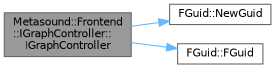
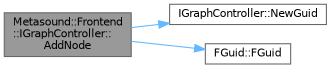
(220, 14) -> (248, 14)
(68, 35) -> (68, 35)
